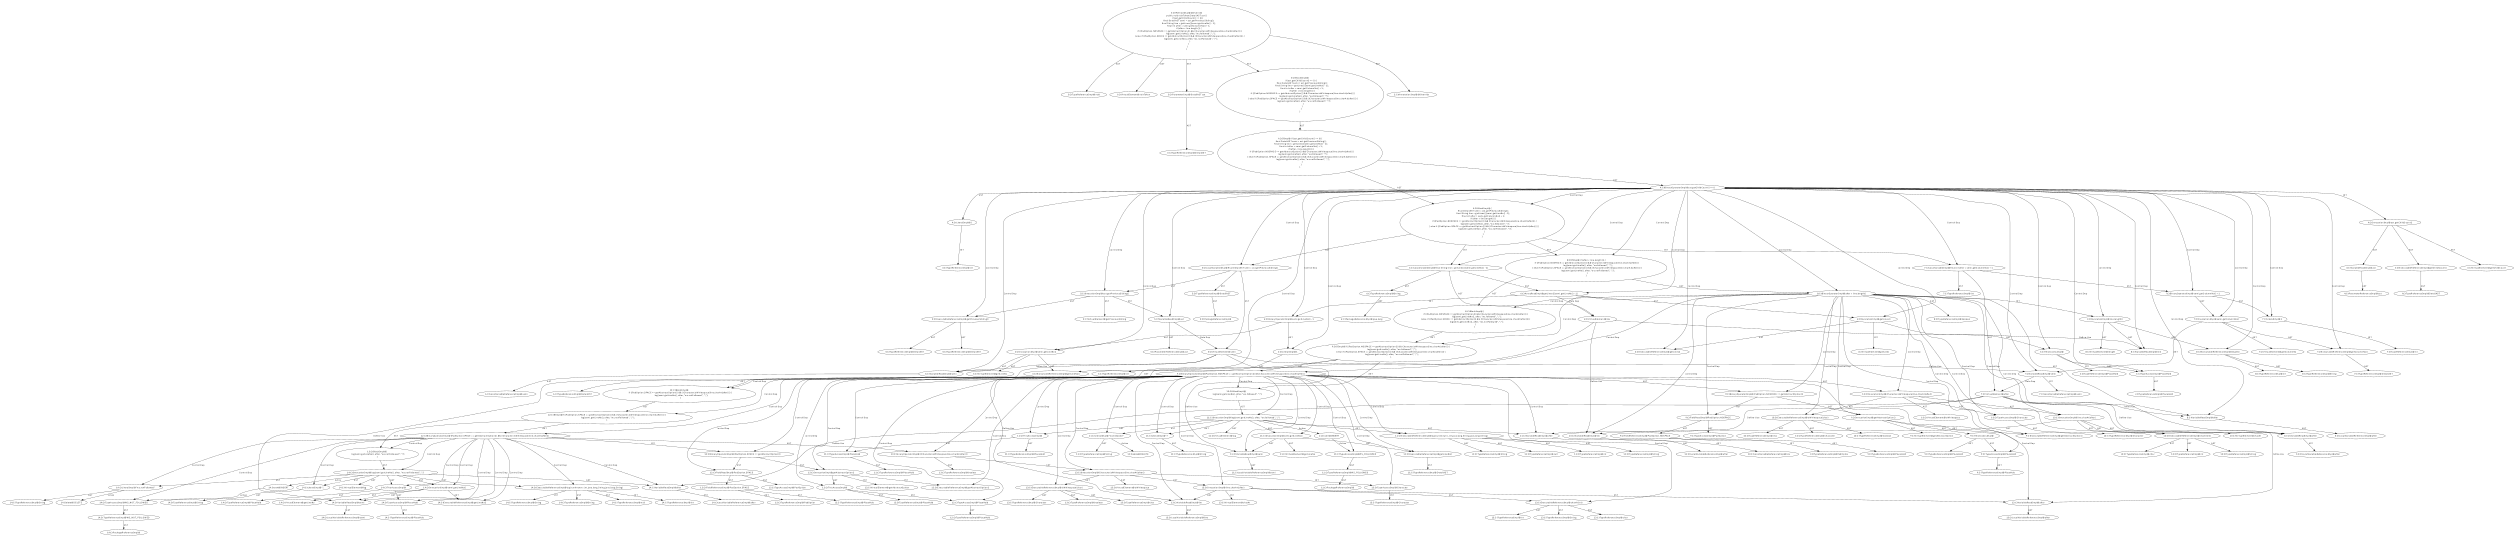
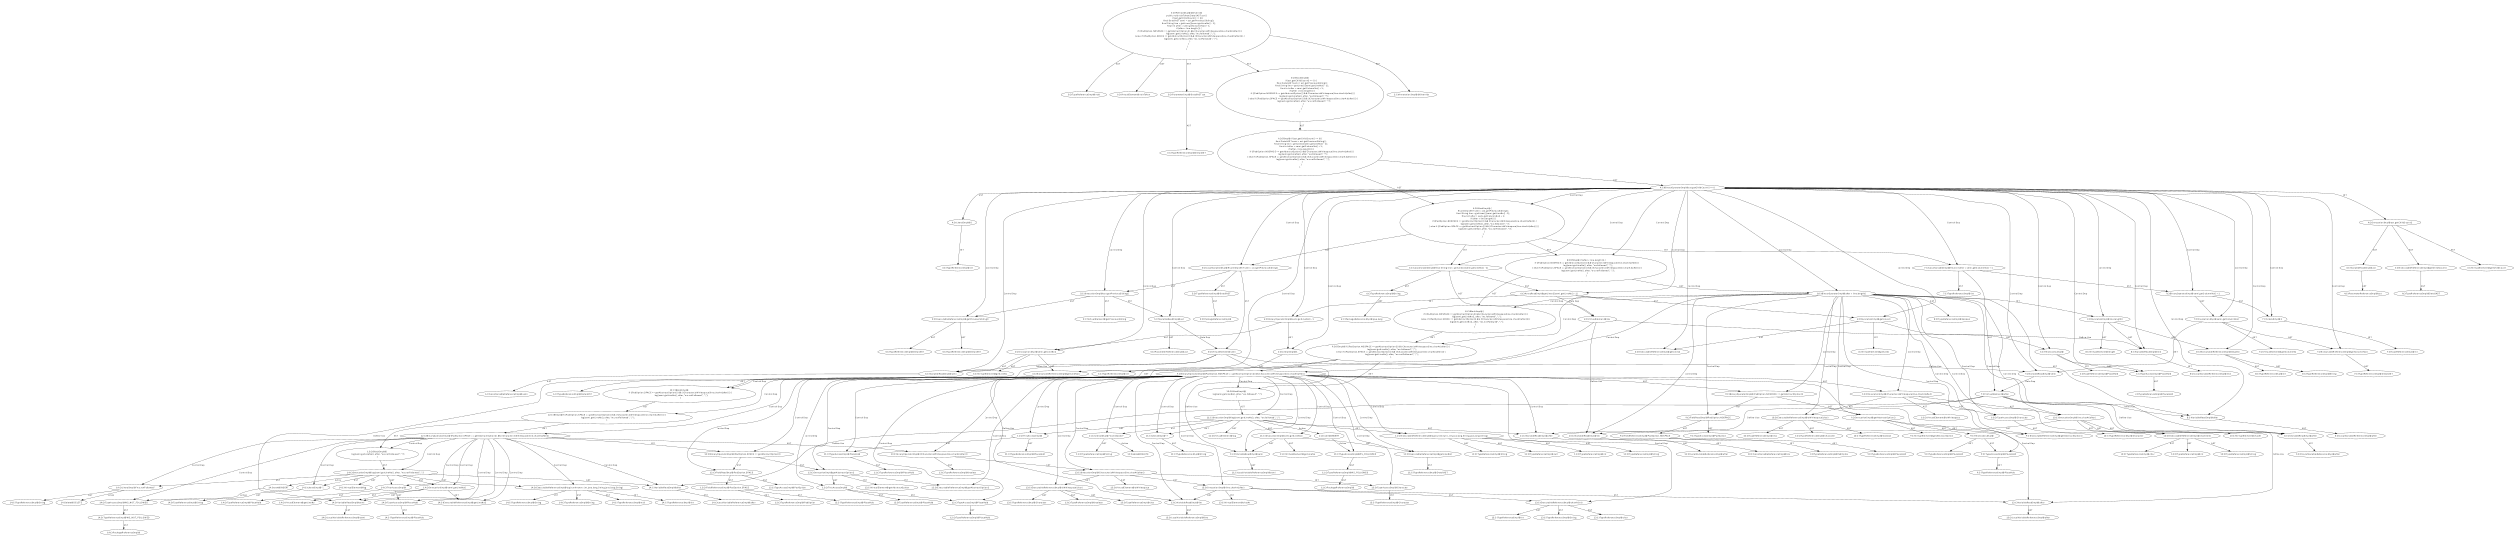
none -> (2210, 374)
(2061, 394) -> none
